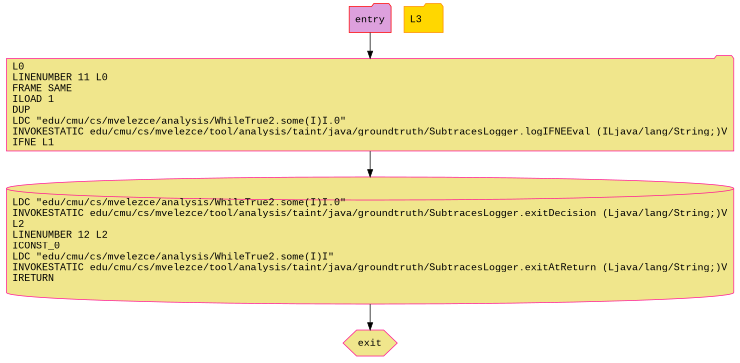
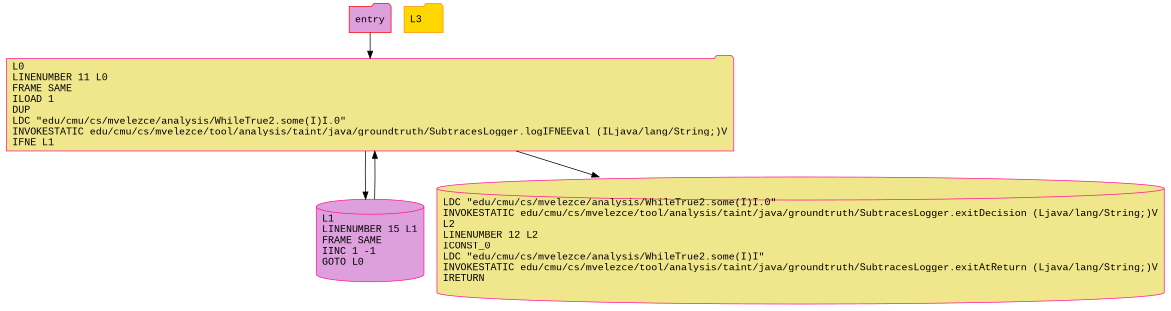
none -> (370, 240)
(370, 343) -> none
